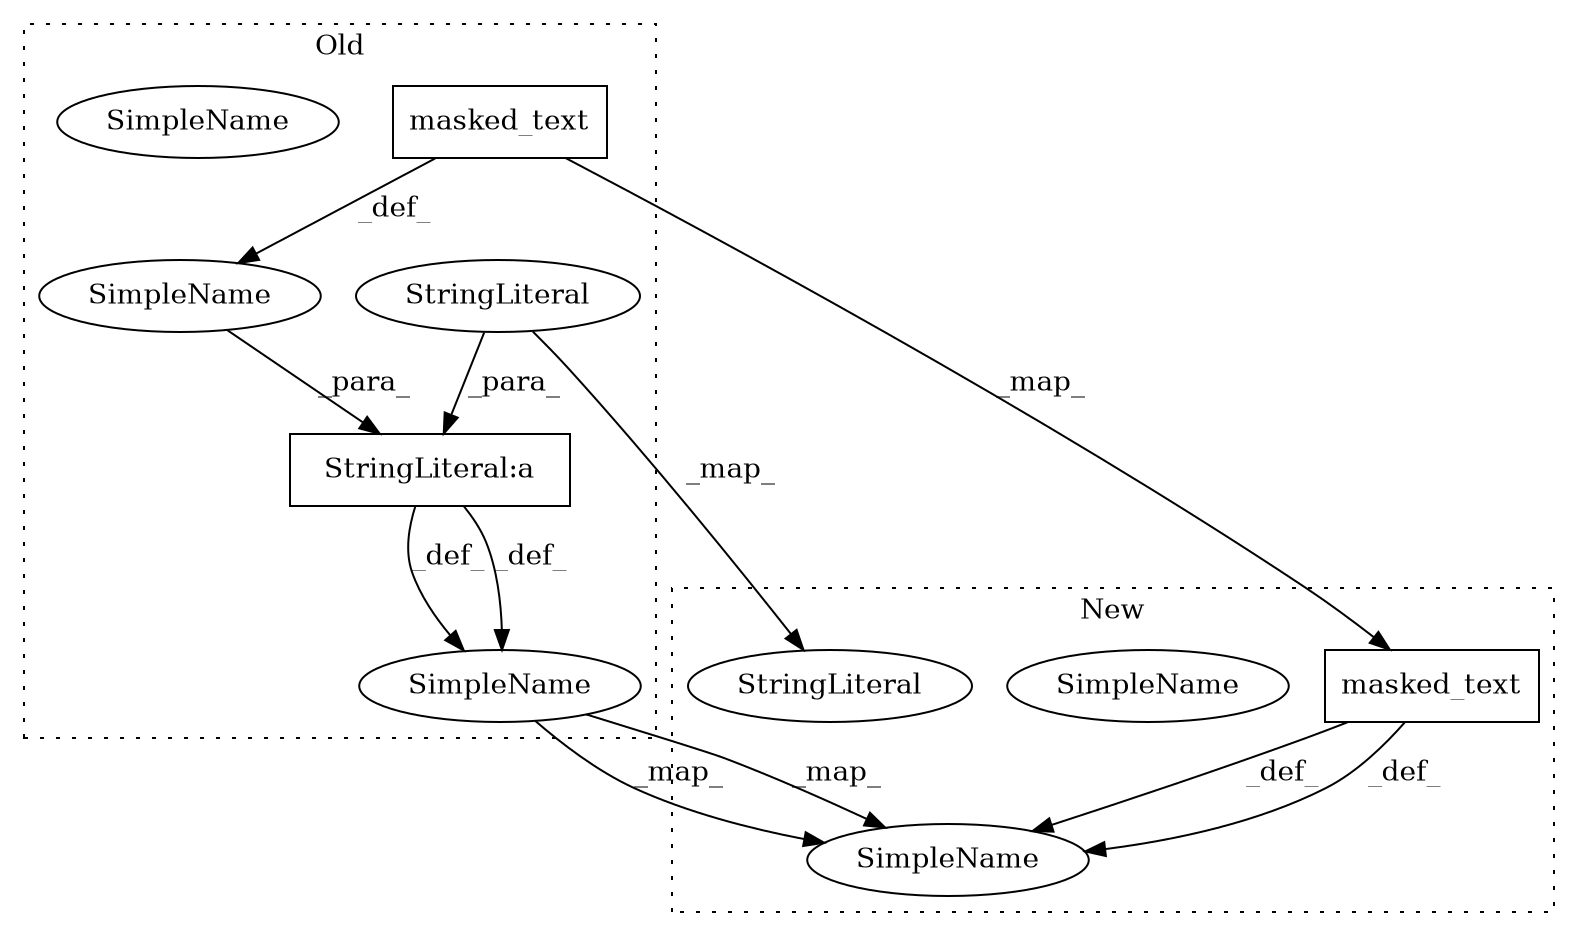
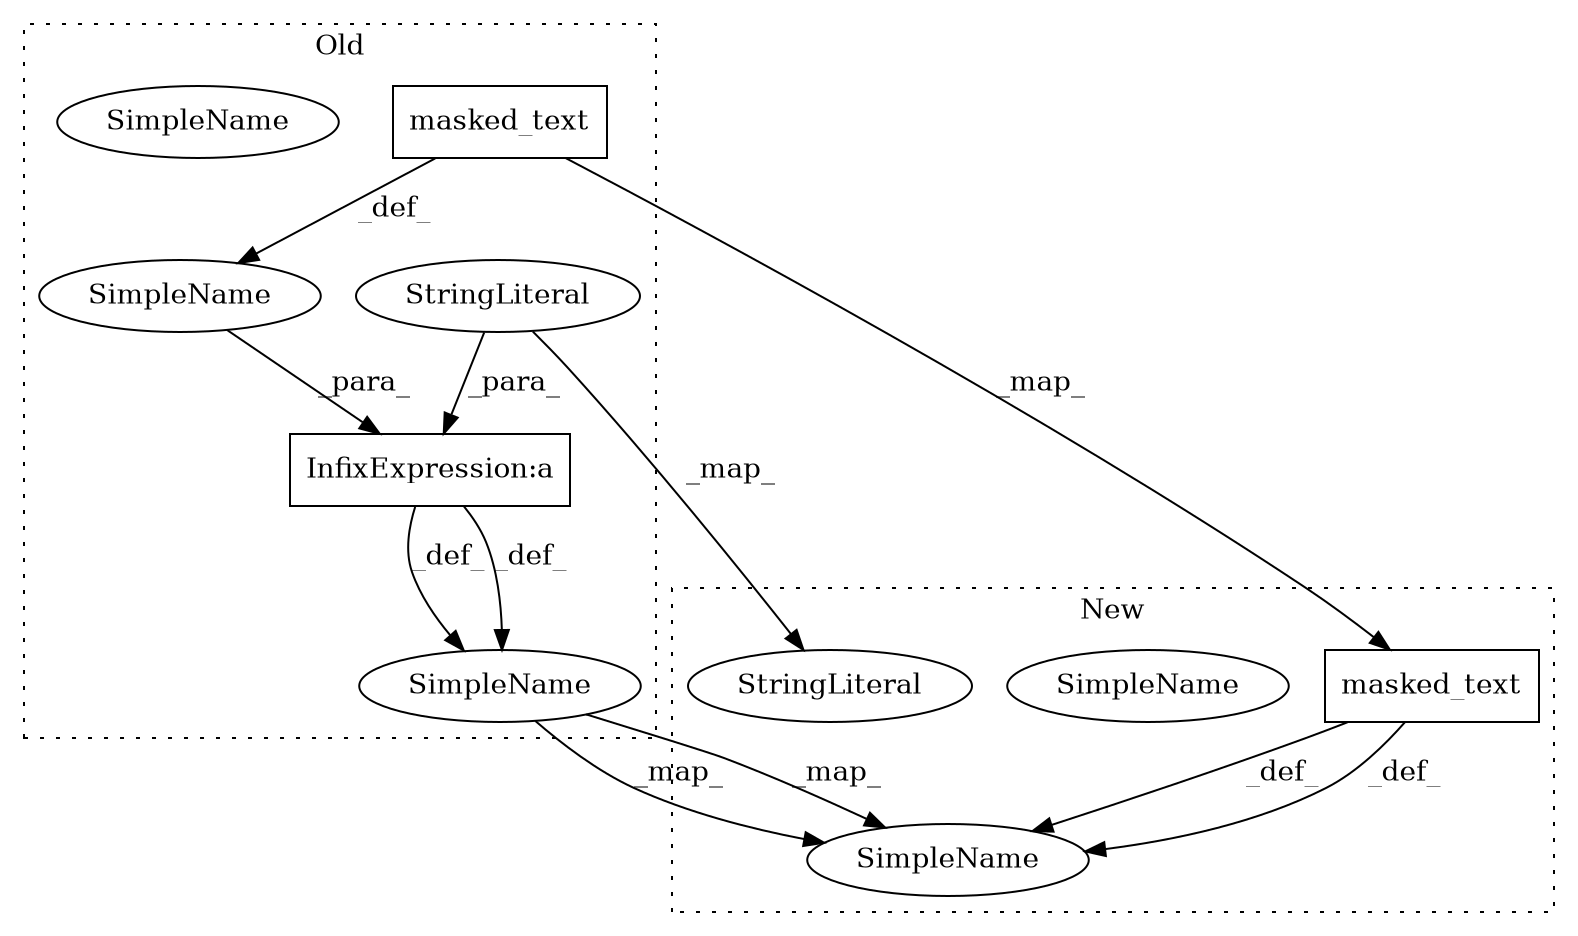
(430, 470) -> (430, 470)
